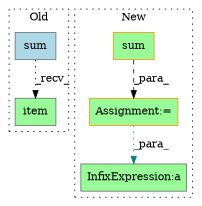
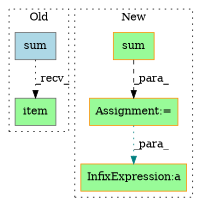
(134, 178) -> (134, 178)
